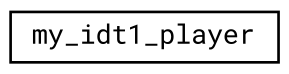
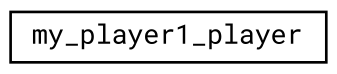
(145, 37) -> (168, 37)
